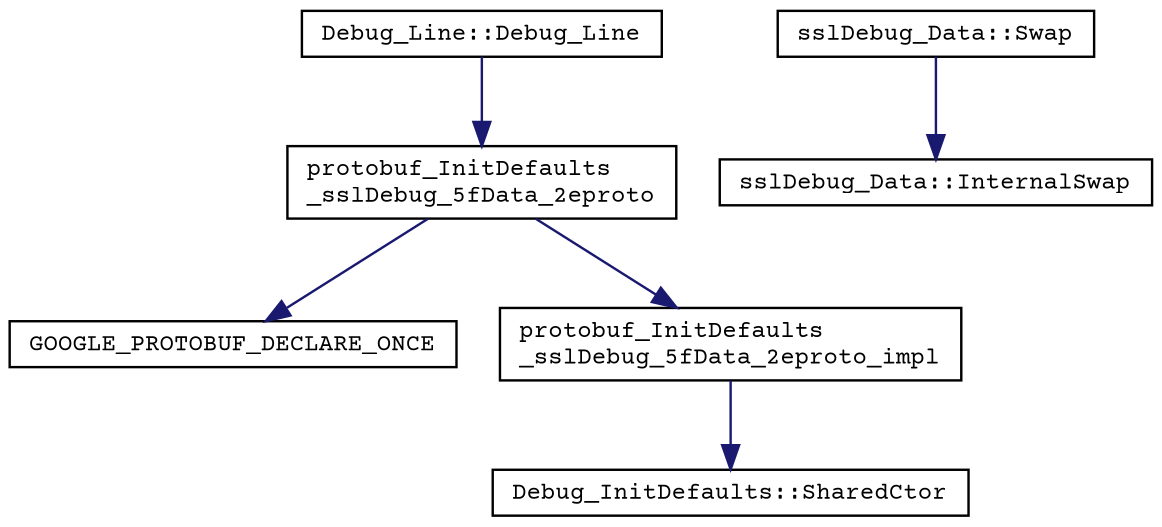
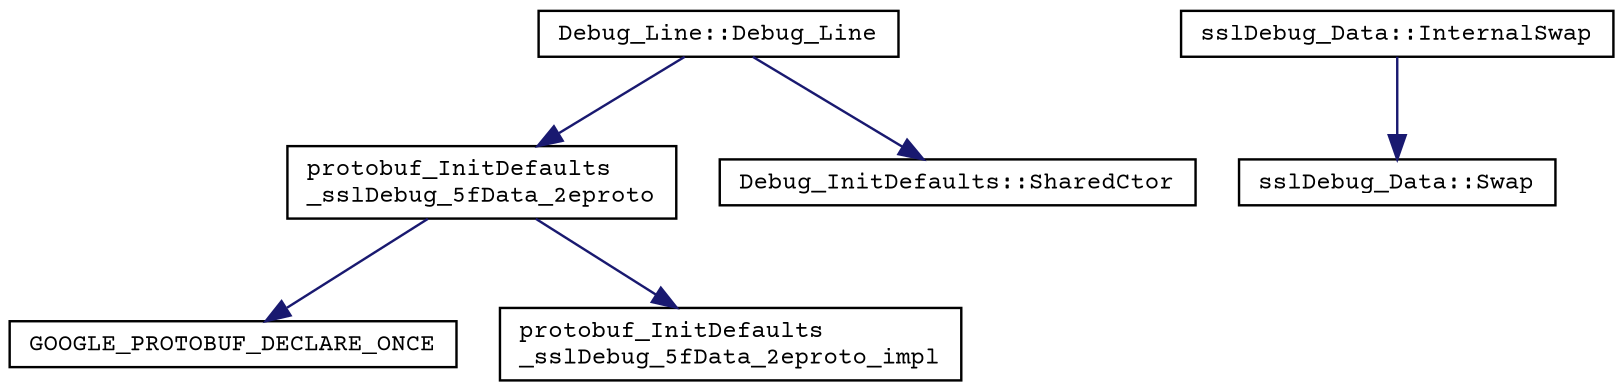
(936, 96) -> (1397, 96)
(731, 413) -> (828, 102)
